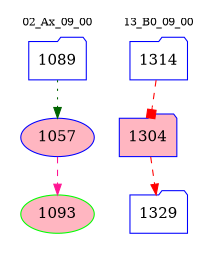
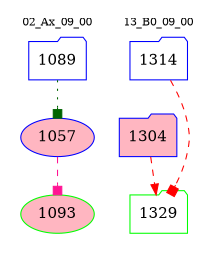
(58, 94) -> (58, 94)
(154, 94) -> (189, 132)
(58, 171) -> (58, 171)
(159, 214) -> (159, 214)
